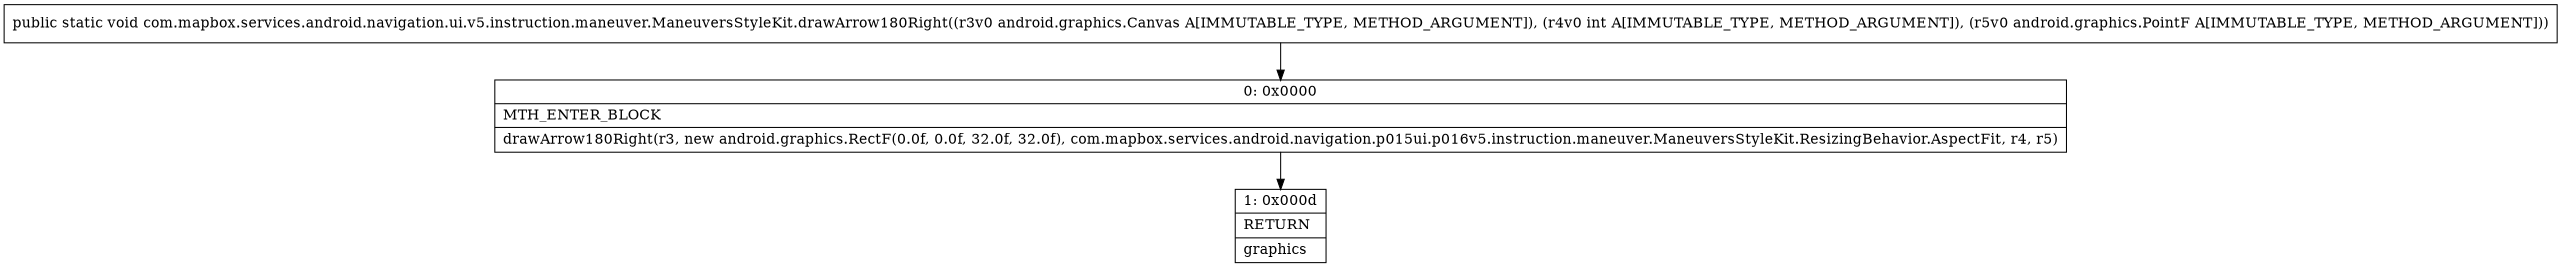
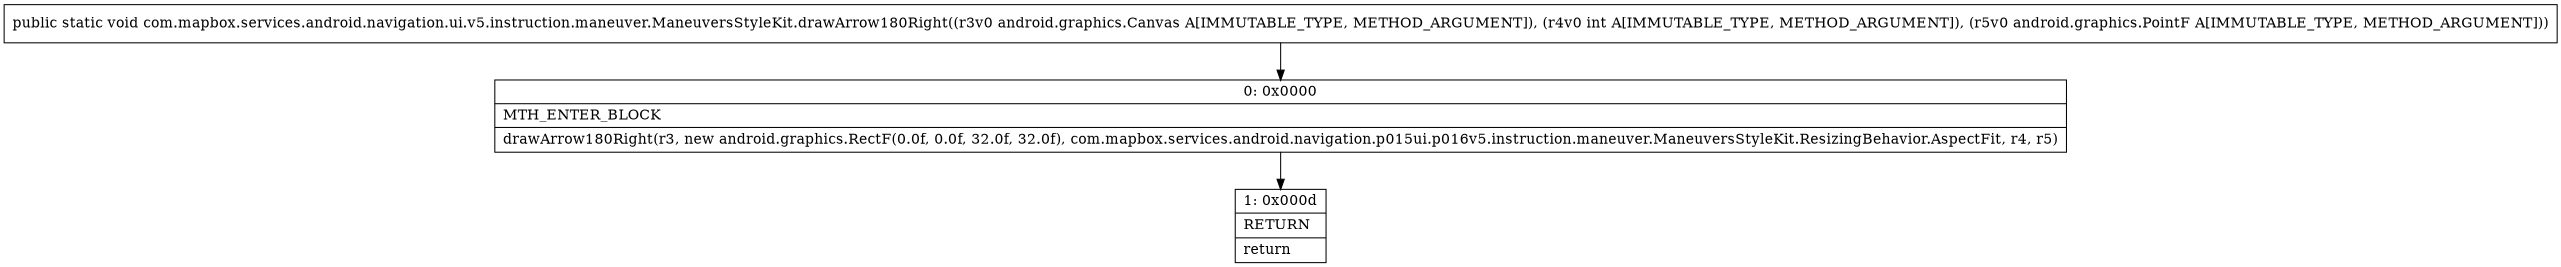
(1275, 250) -> (1267, 250)
